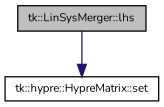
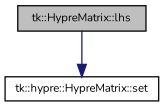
(82, 18) -> (82, 18)
